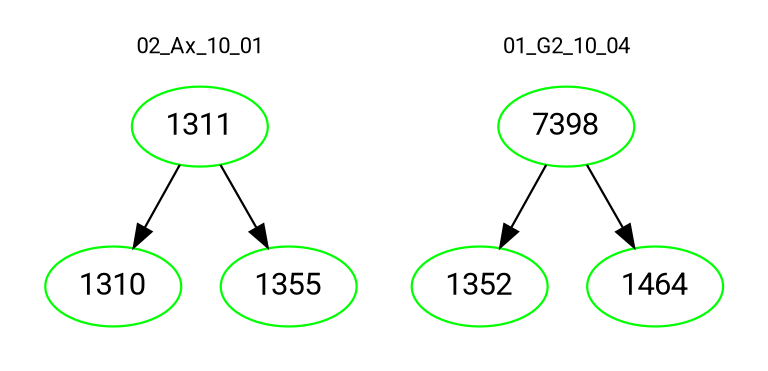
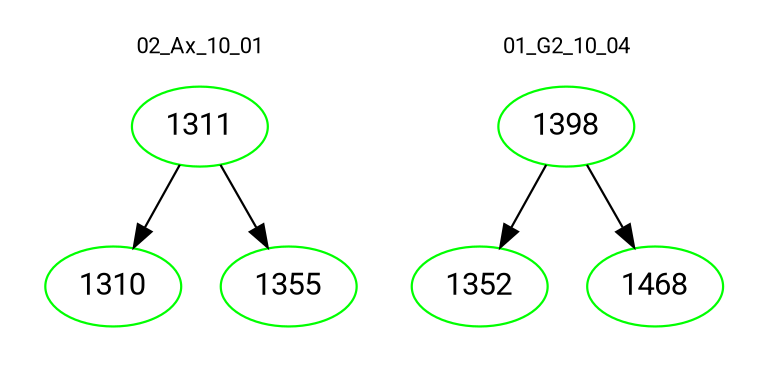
(566, 127) -> (566, 127)
(655, 286) -> (655, 286)
